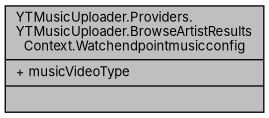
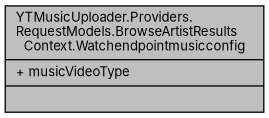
(135, 32) -> (127, 32)
